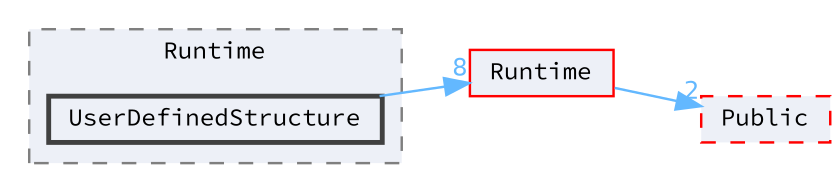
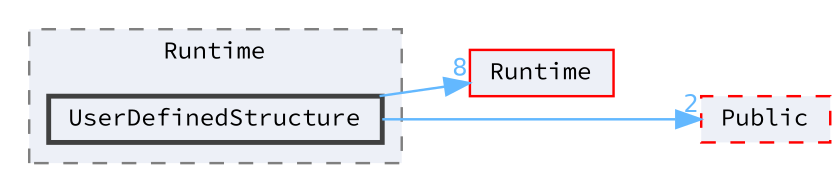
(646, 94) -> (529, 119)
